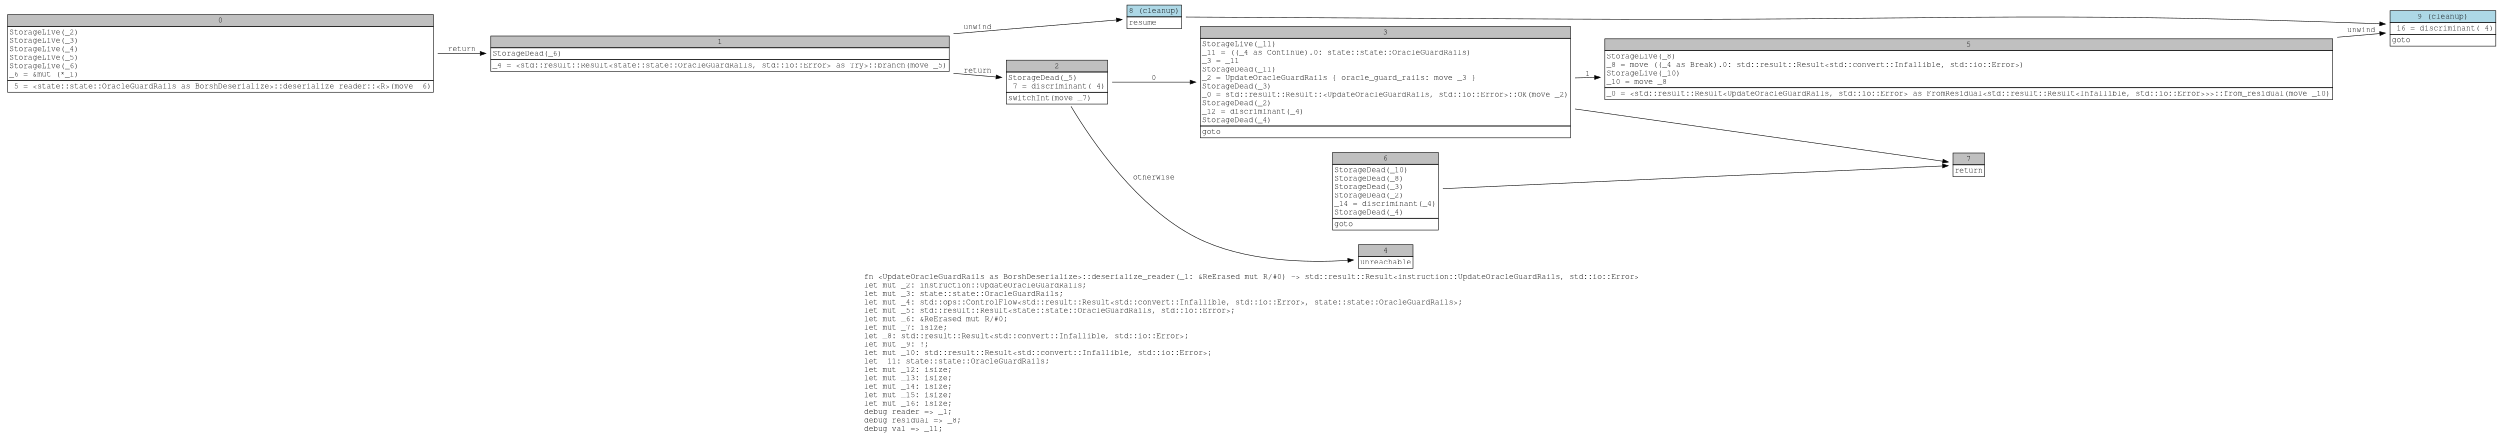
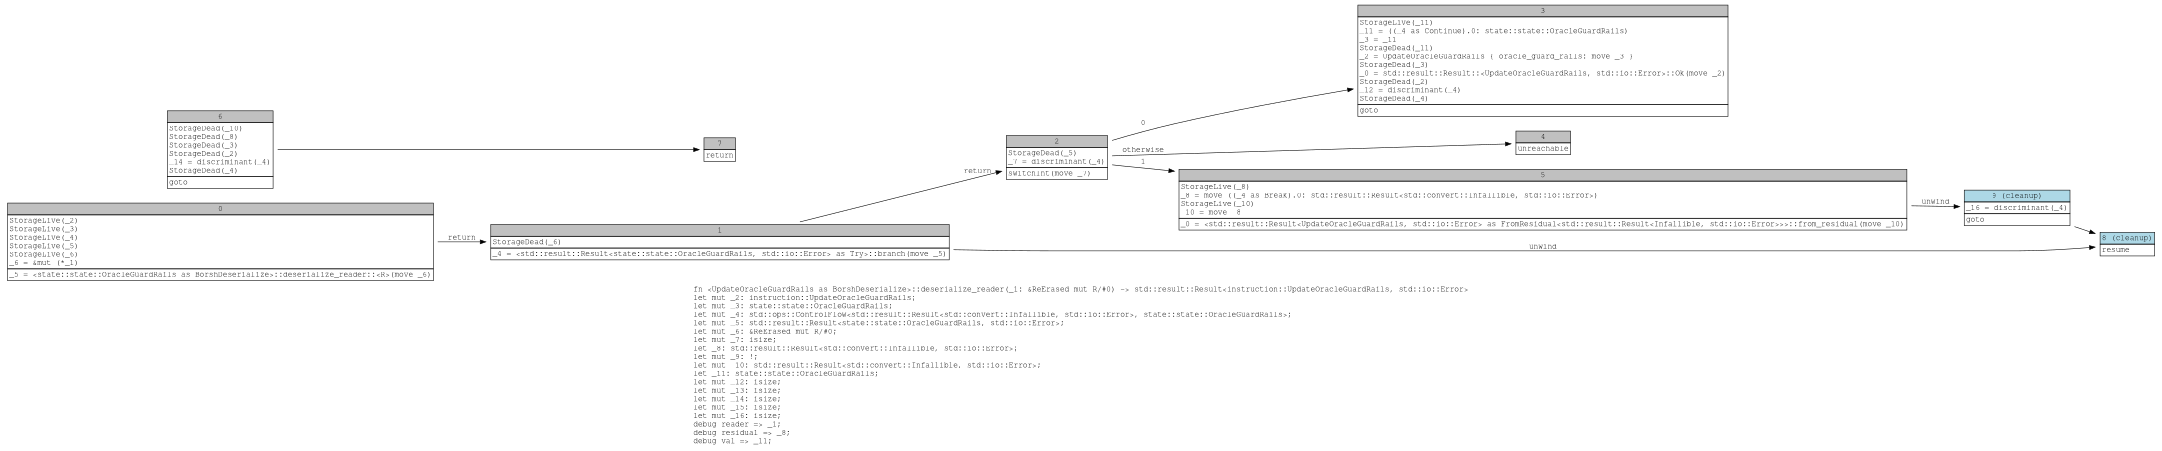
(1783, 19) -> (2082, 229)
(1585, 78) -> (1140, 168)
(1759, 135) -> none
